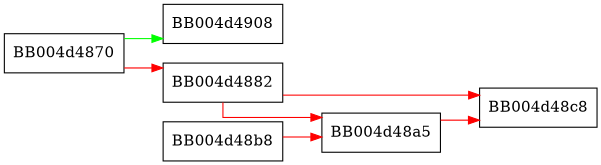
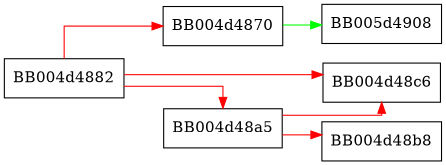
(223, 24) -> (382, 24)
(138, 68) -> (92, 26)
(538, 108) -> (382, 83)
(297, 137) -> (297, 135)
